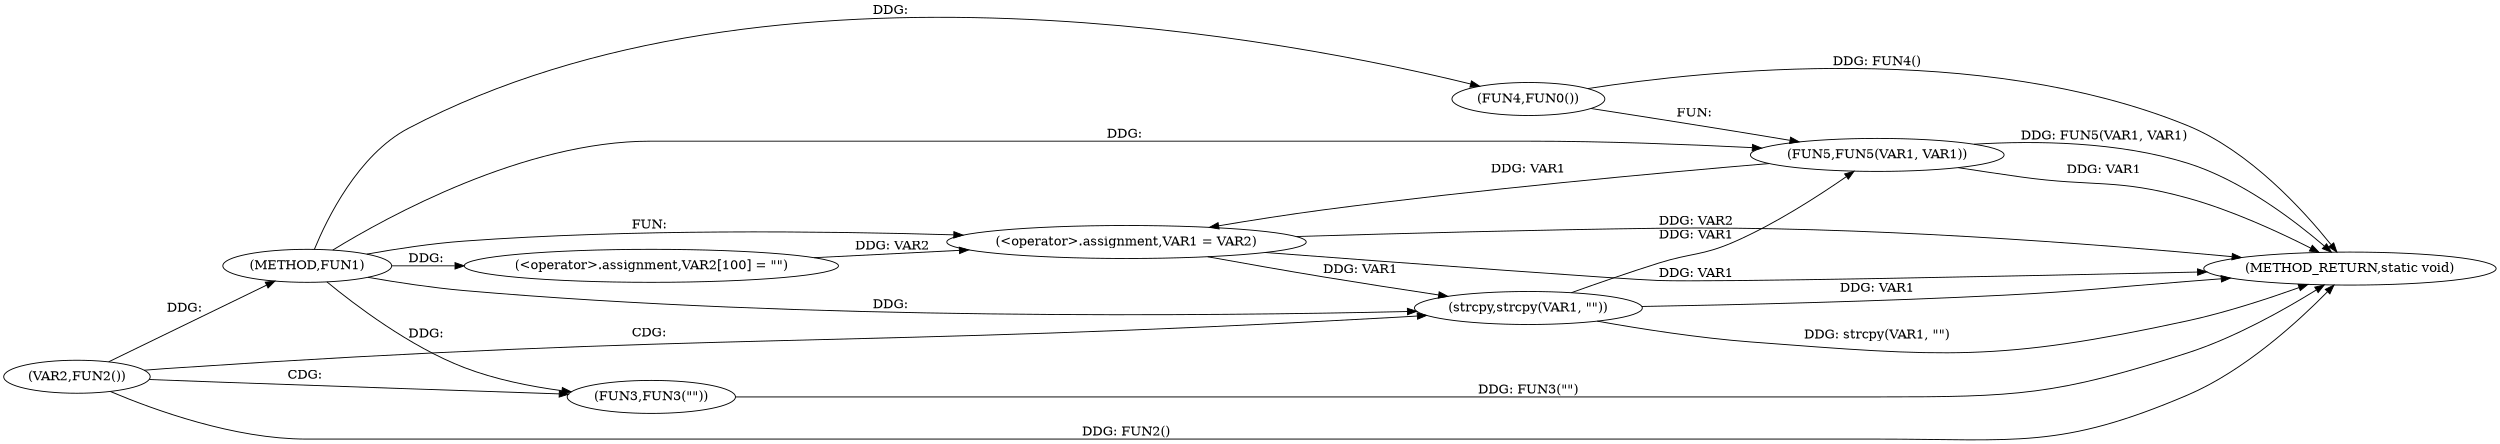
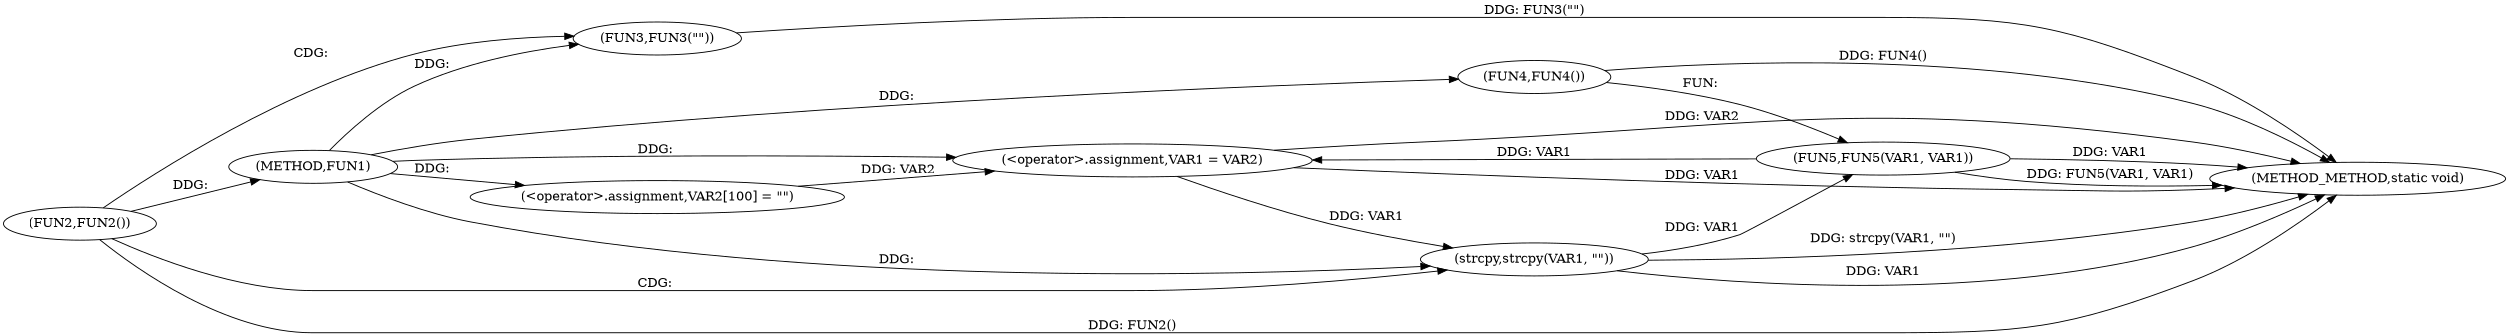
(1528, 99) -> (1534, 77)
(1032, 141) -> none
(651, 225) -> (657, 150)
(2350, 269) -> (2358, 179)
(77, 377) -> (80, 224)
